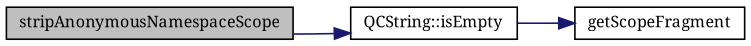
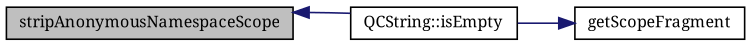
(314, 34) -> (330, 13)
